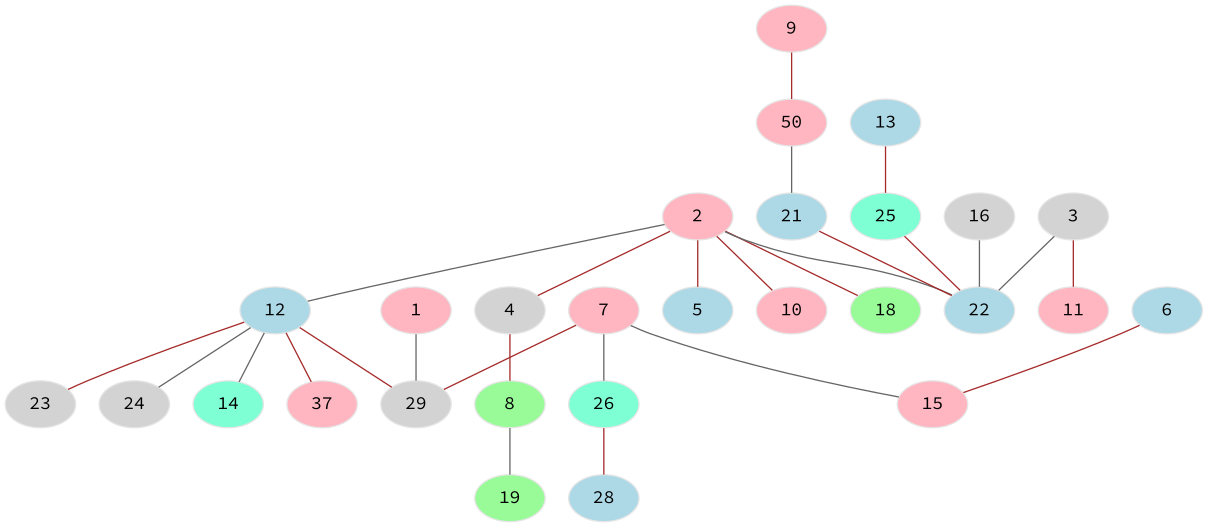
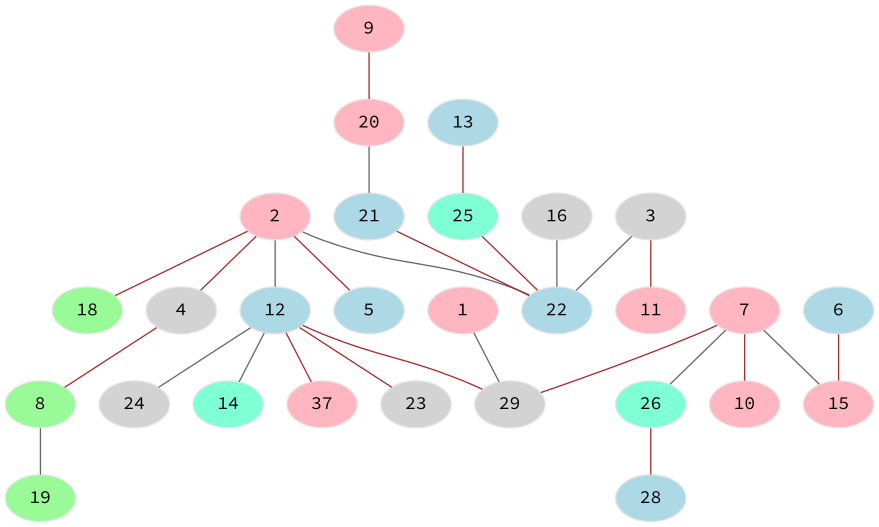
(792, 123) -> (369, 123)
(745, 263) -> (745, 357)
